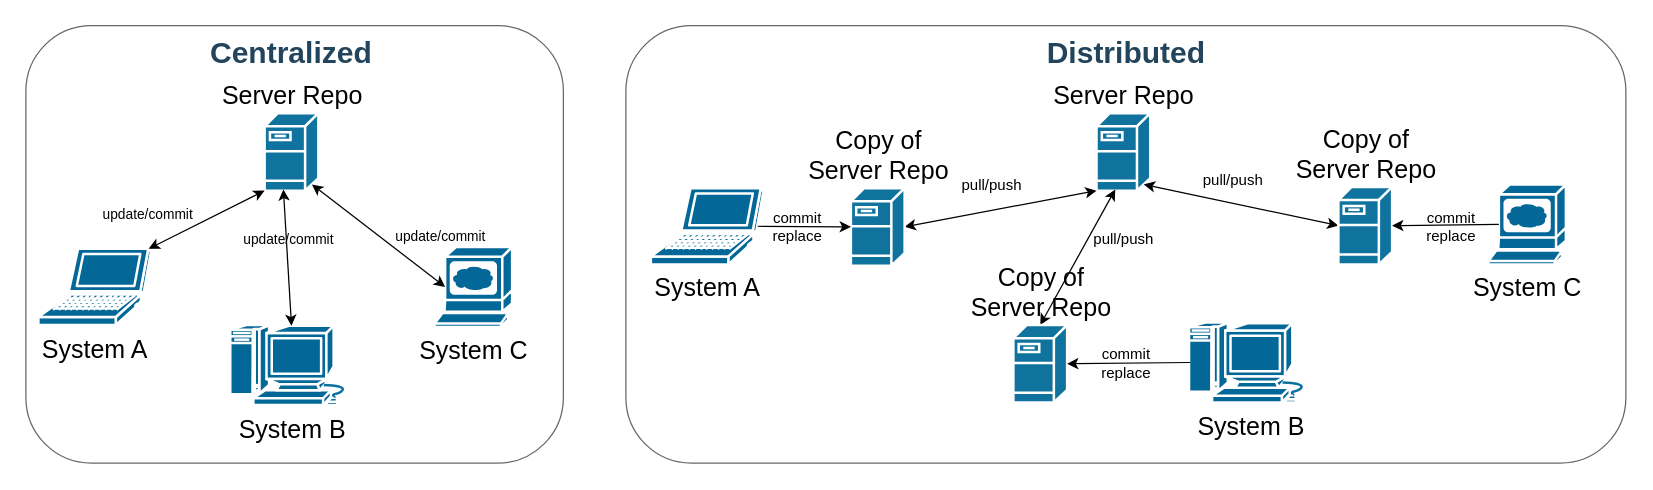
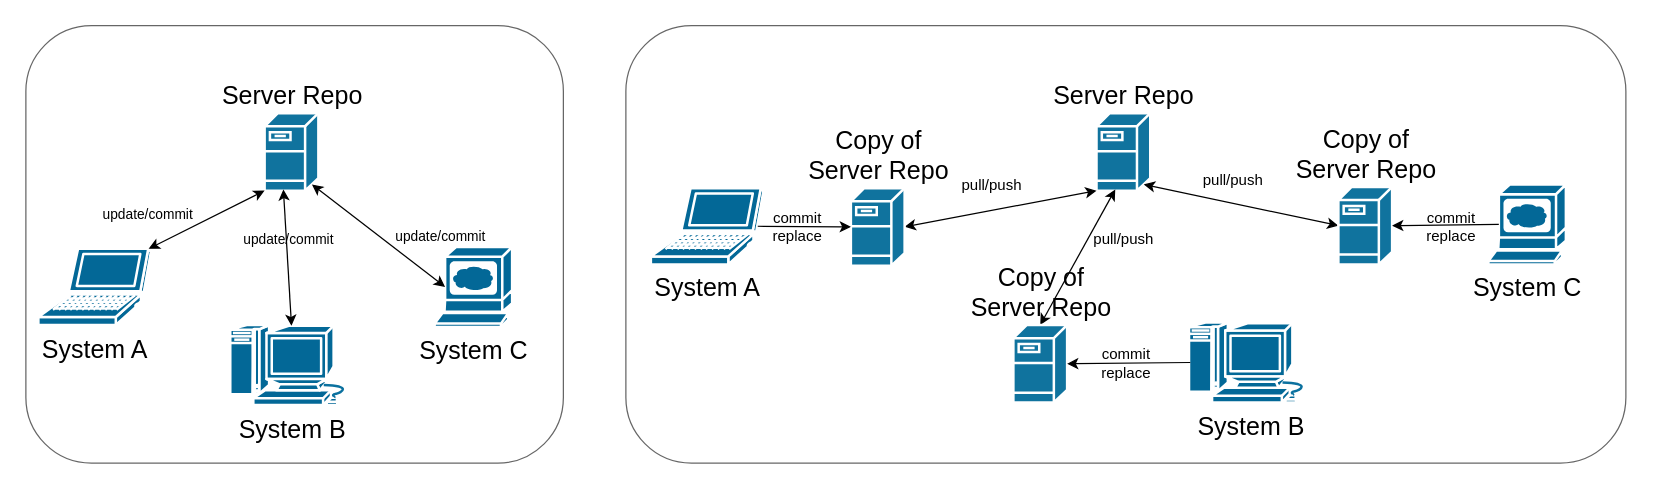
(291, 53) -> none
(1126, 53) -> none
